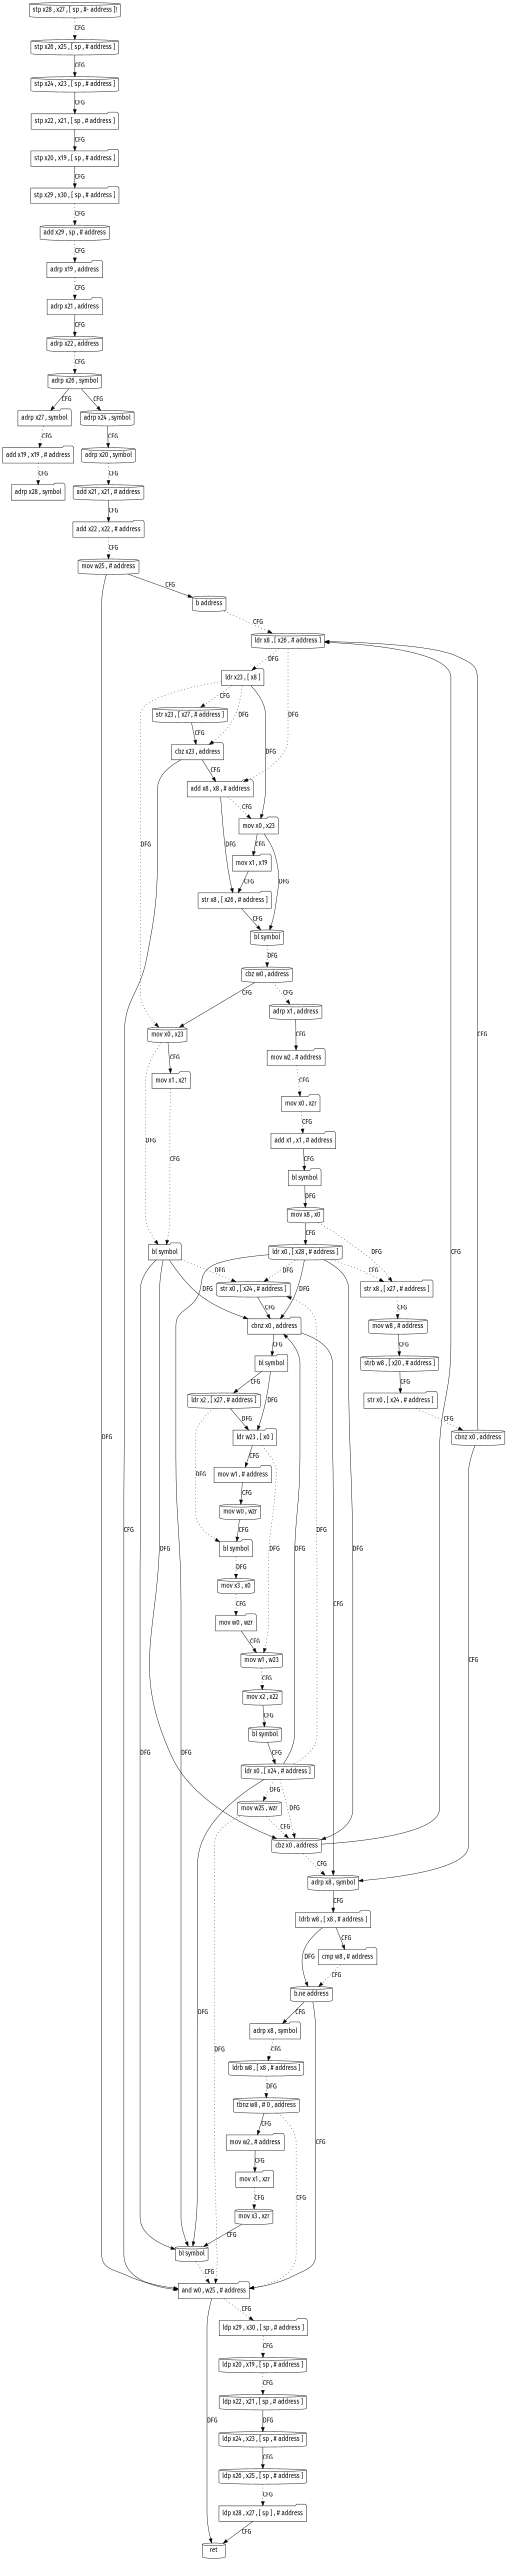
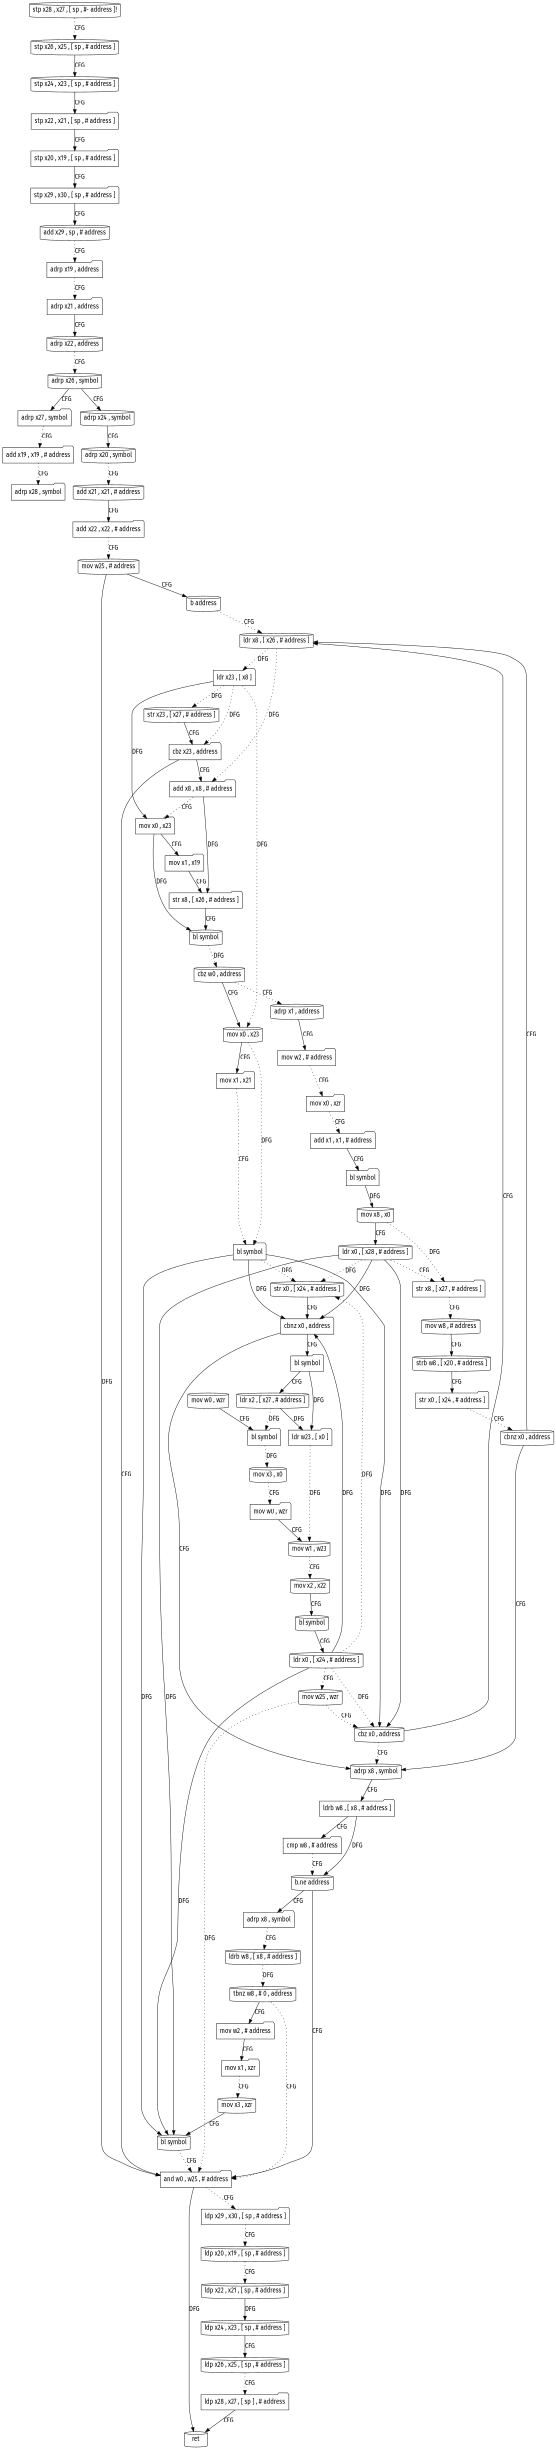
(75, 212) -> (75, 212)
(225, 697) -> (217, 697)
(243, 1475) -> none
(275, 1790) -> (329, 1679)
